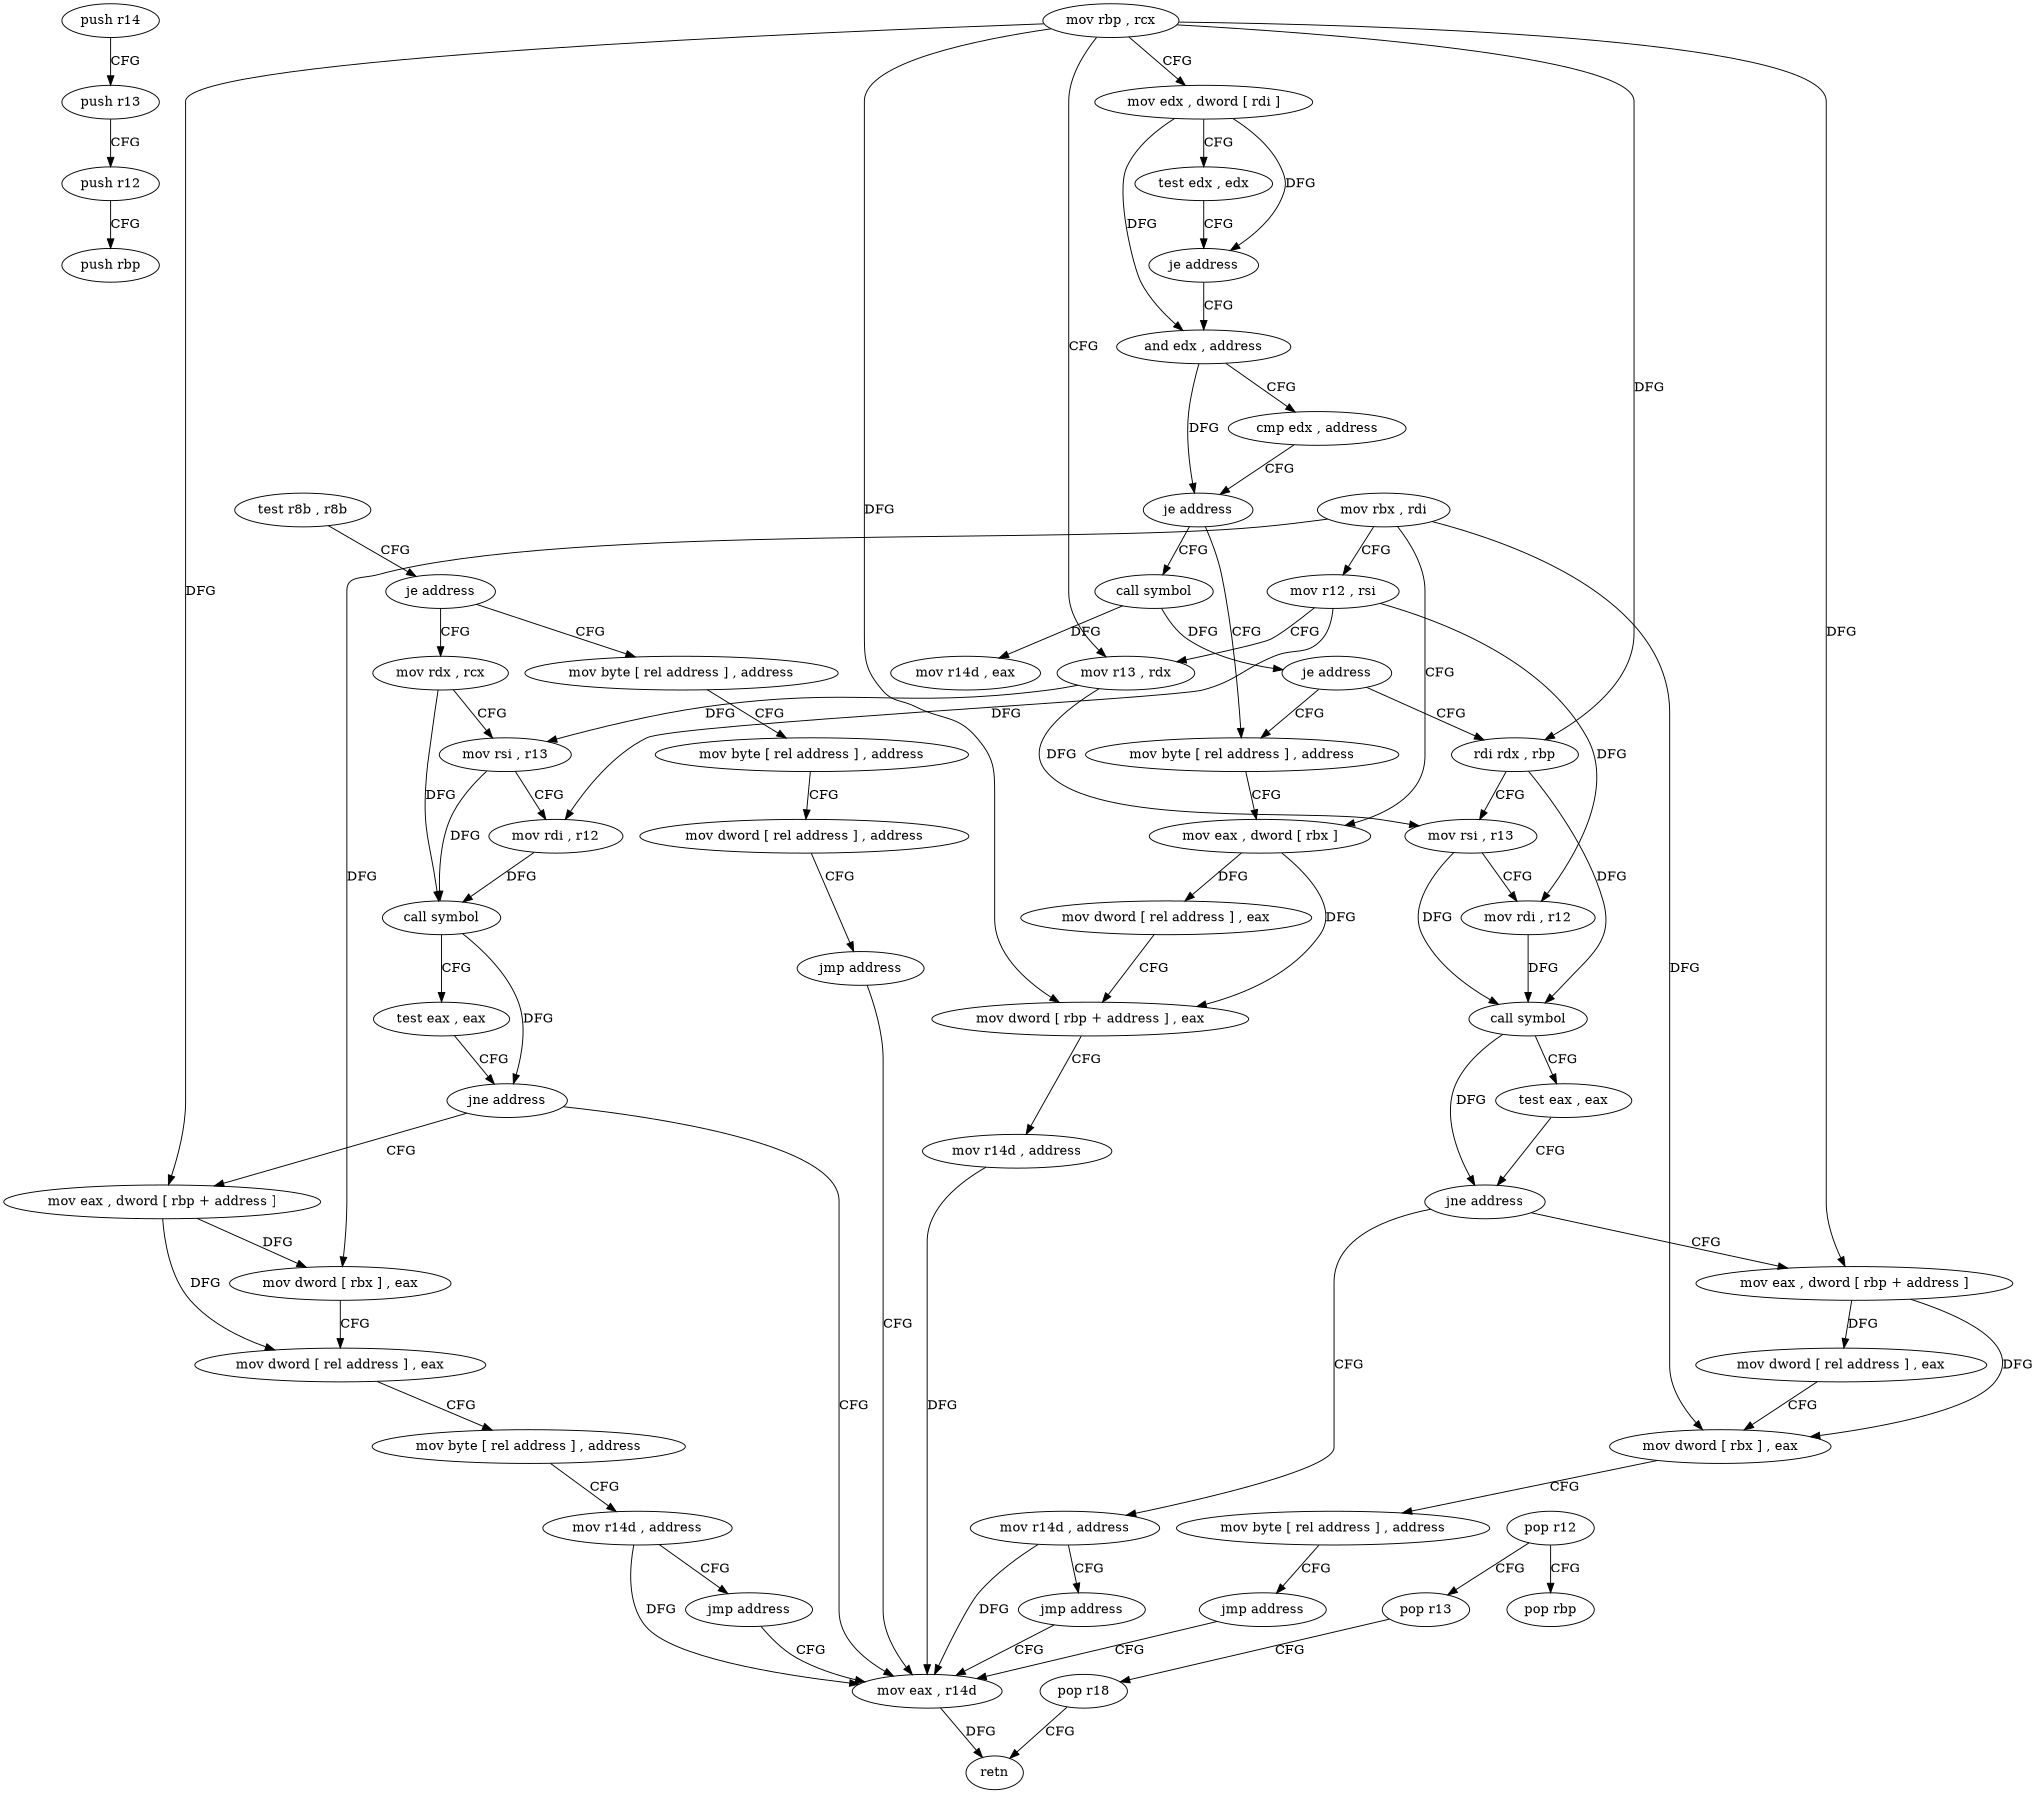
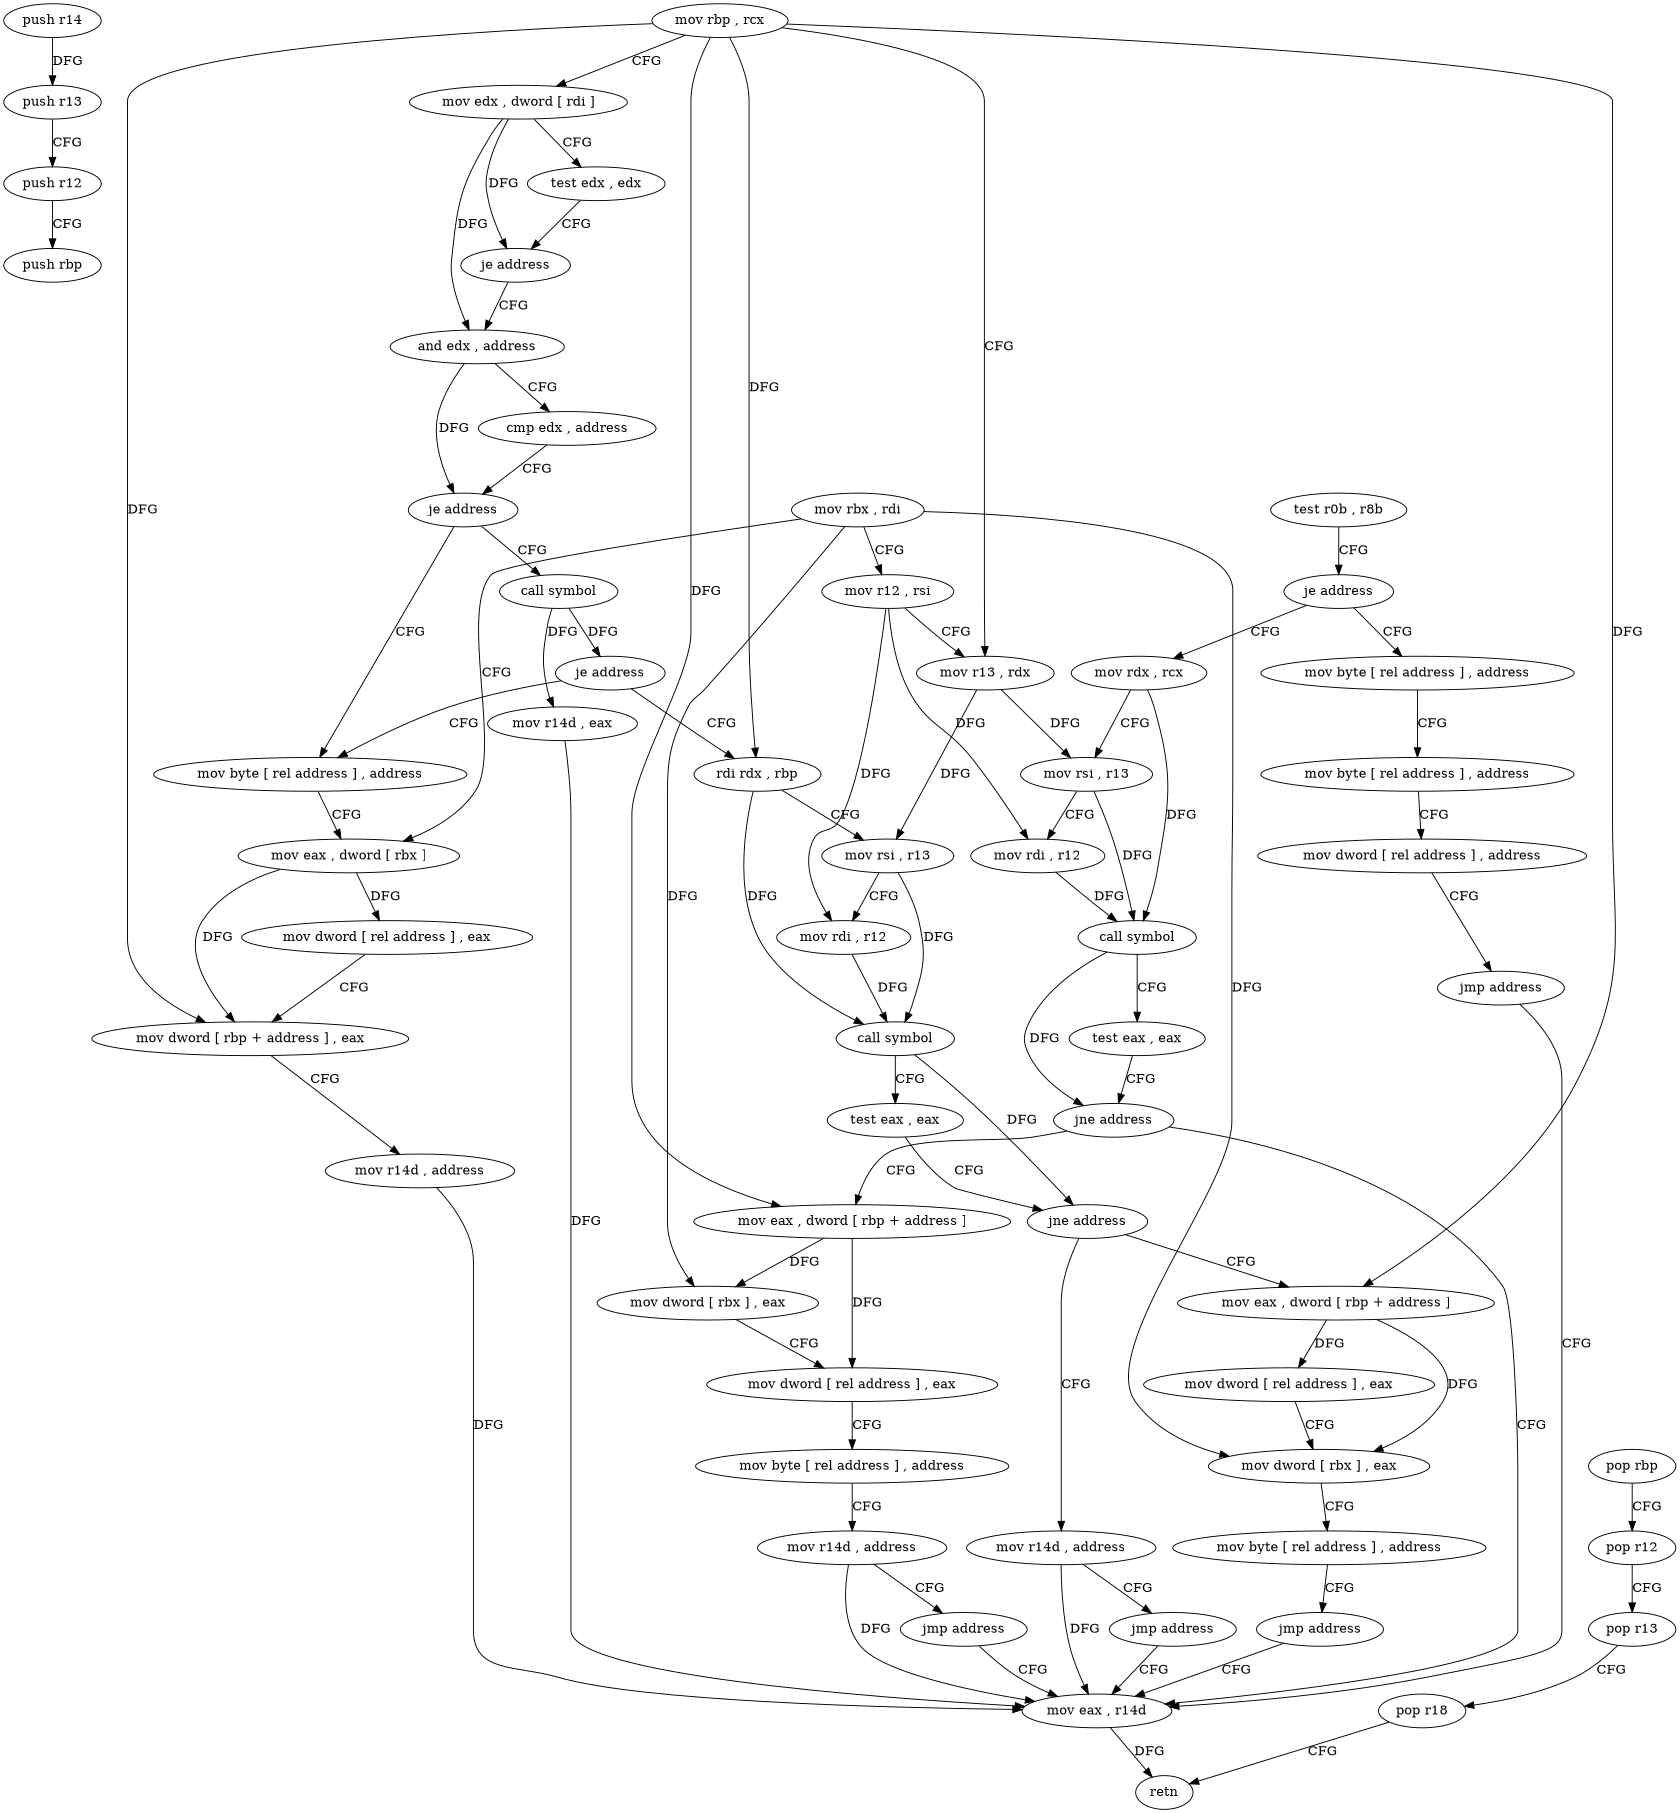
(126, 61) -> (68, 61)
(303, 510) -> (1339, 510)
none -> (571, 1414)
(1551, 1564) -> (1632, 1502)
